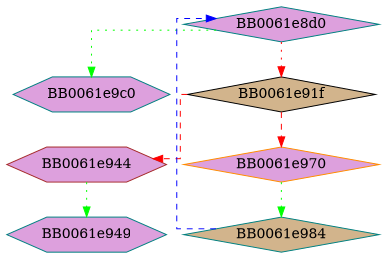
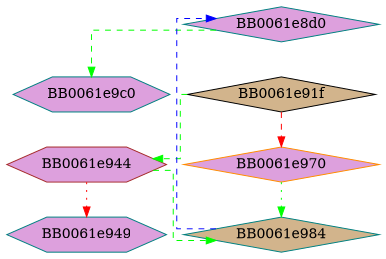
(135, 30) -> (135, 30)
(281, 54) -> none
(180, 132) -> (180, 132)
(87, 195) -> (87, 195)
none -> (173, 233)
